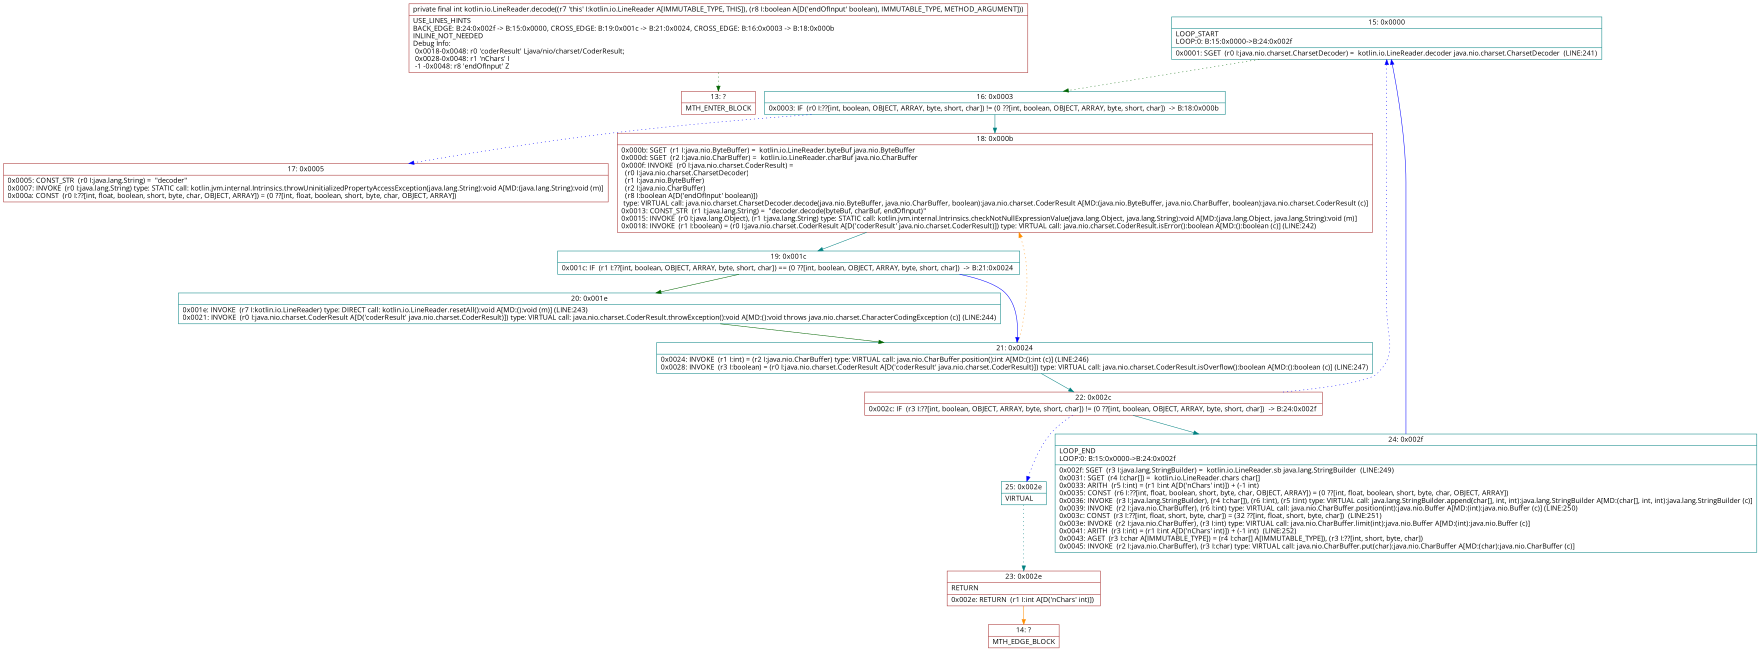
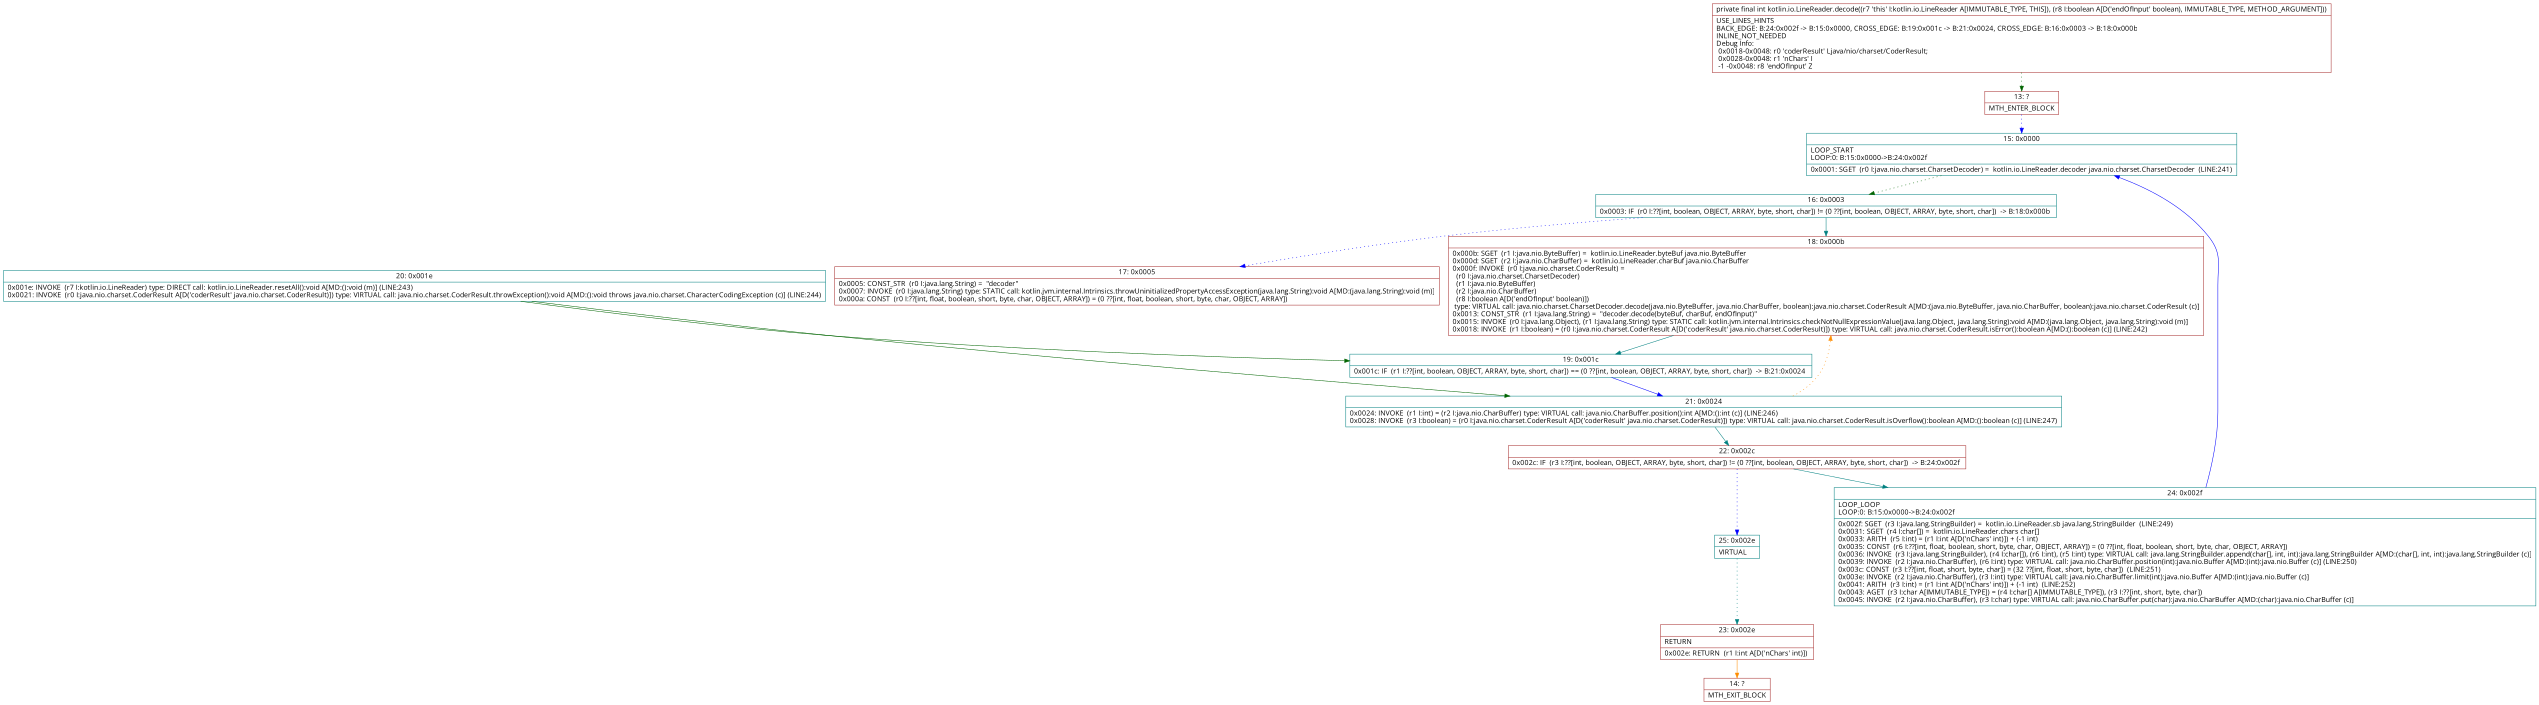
(1387, 269) -> (2022, 121)
(700, 283) -> (952, 344)
(1078, 451) -> (1859, 505)
(1024, 642) -> (1737, 695)
